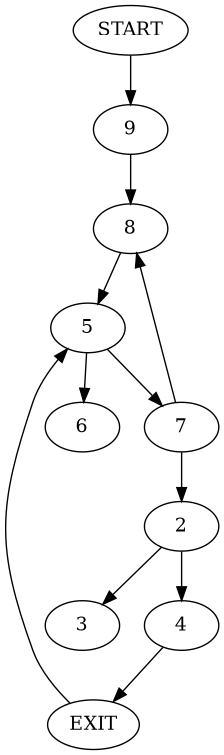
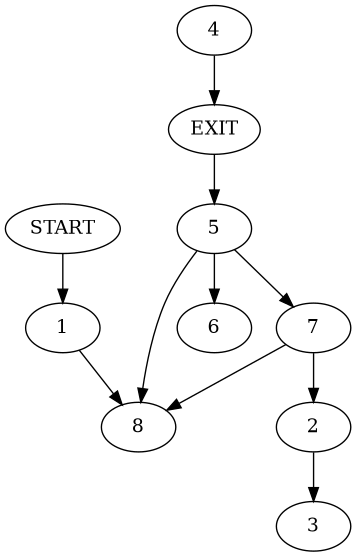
(131, 130) -> (63, 328)
(112, 272) -> (160, 316)
(182, 569) -> none
